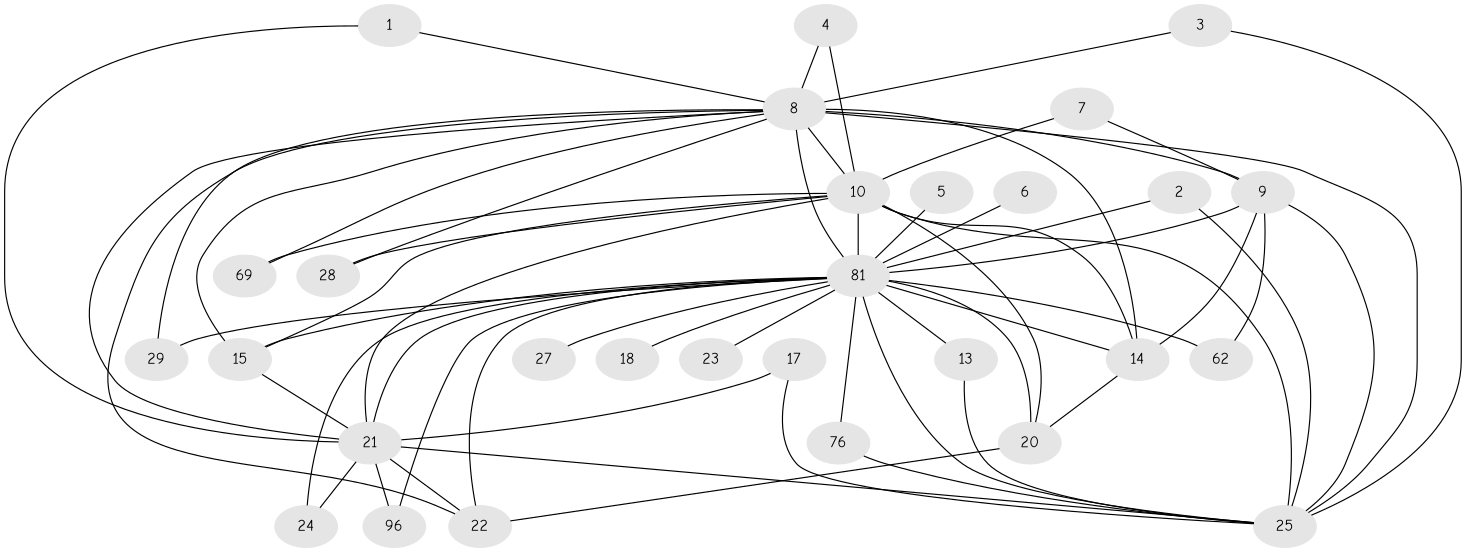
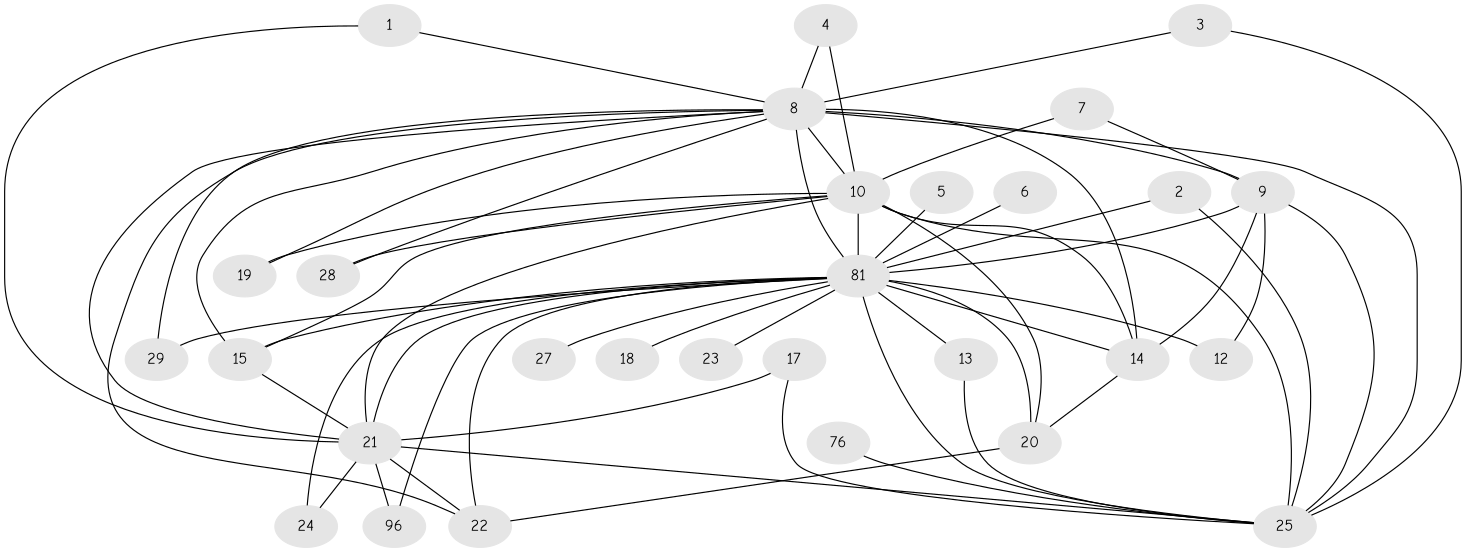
(245, 276) -> (245, 276)
(848, 359) -> none
(1221, 360) -> (1221, 360)
